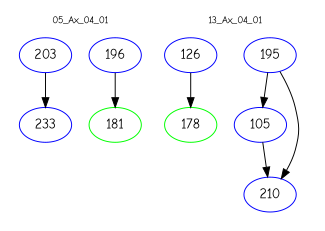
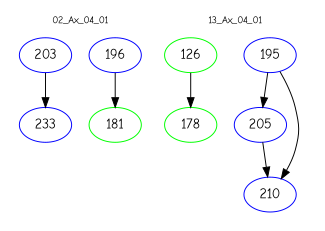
(80, 21) -> (80, 21)
(191, 55) -> (191, 55)
(260, 125) -> (260, 125)
